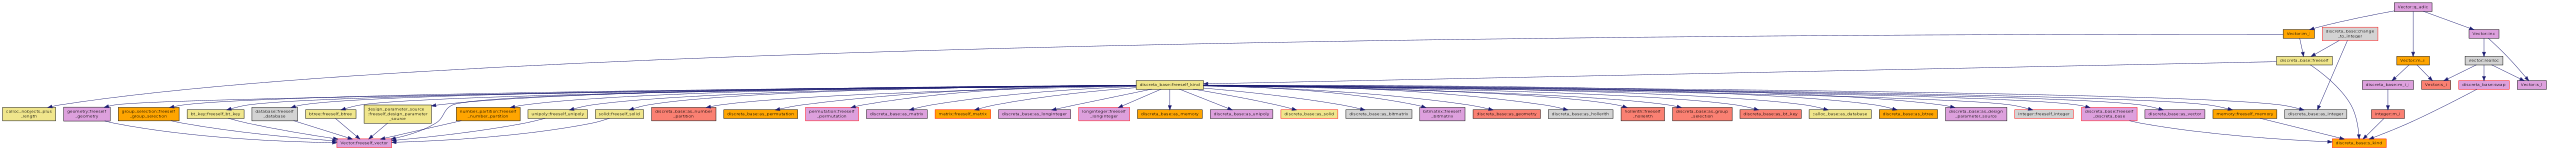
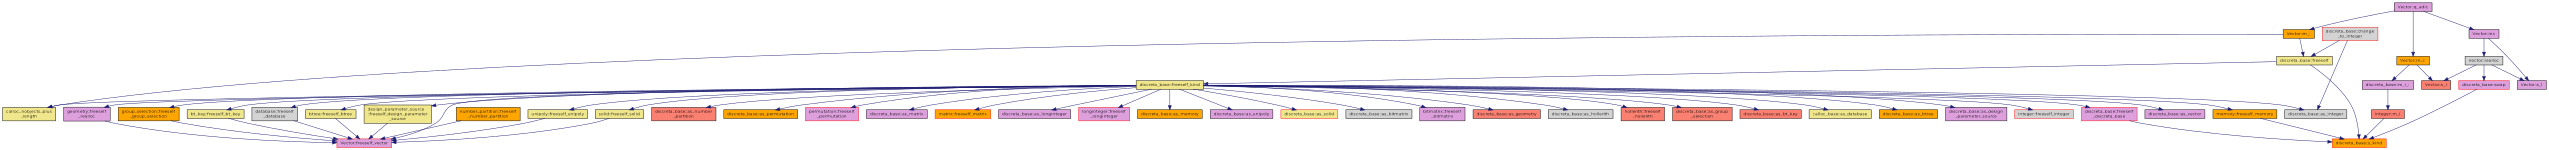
(825, 90) -> (594, 92)
(87, 114) -> (87, 114)
